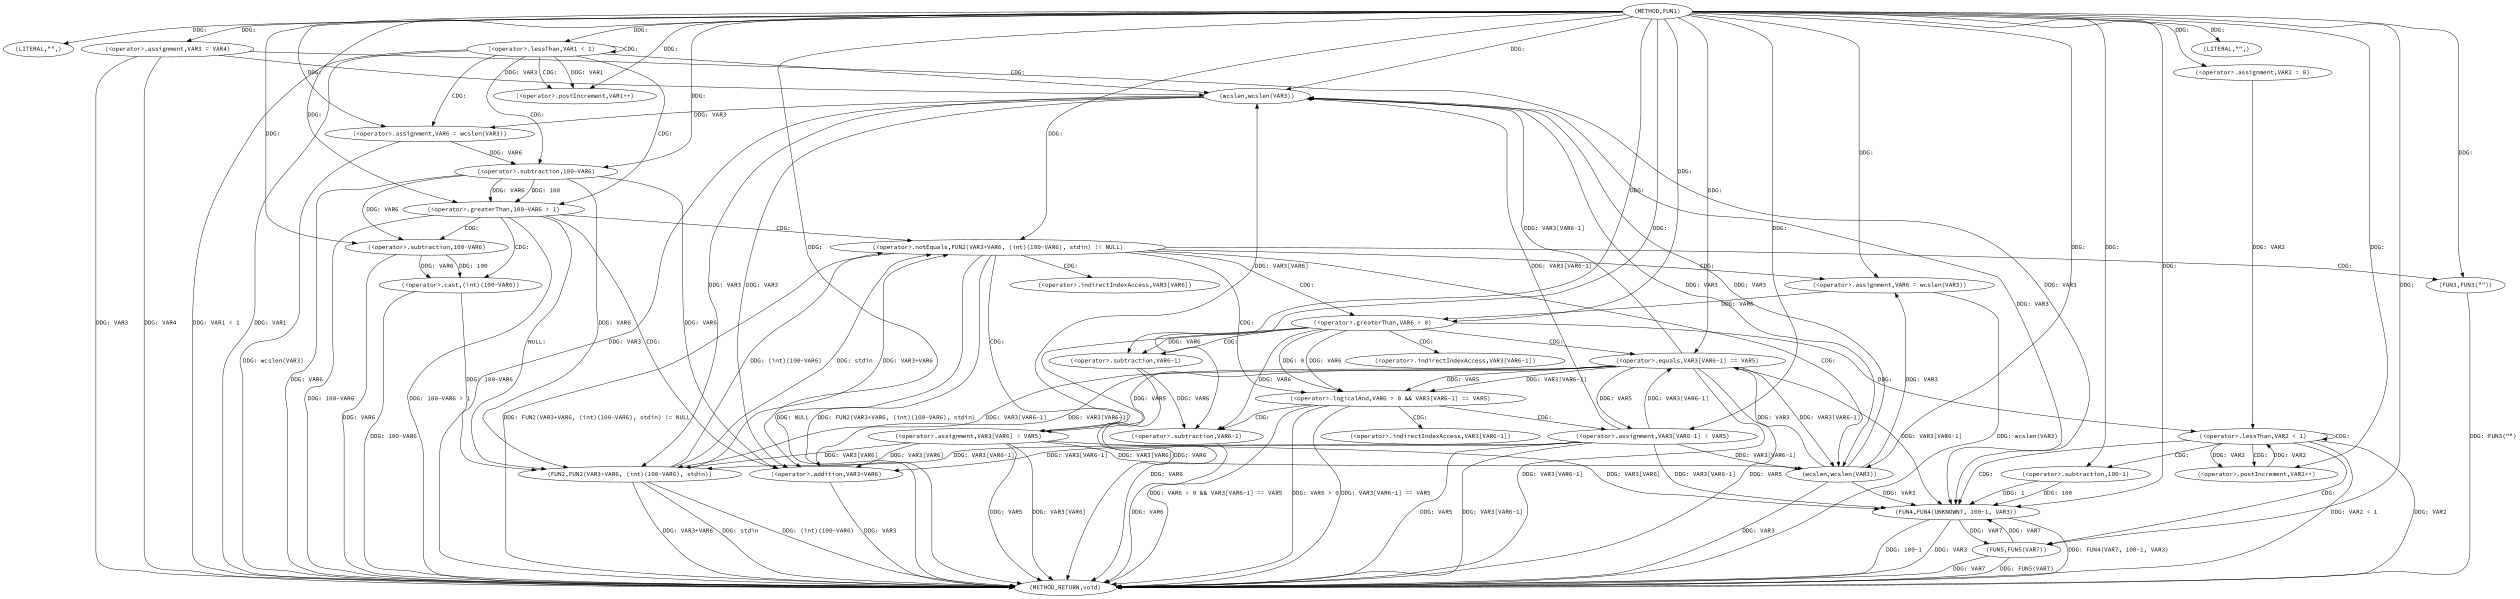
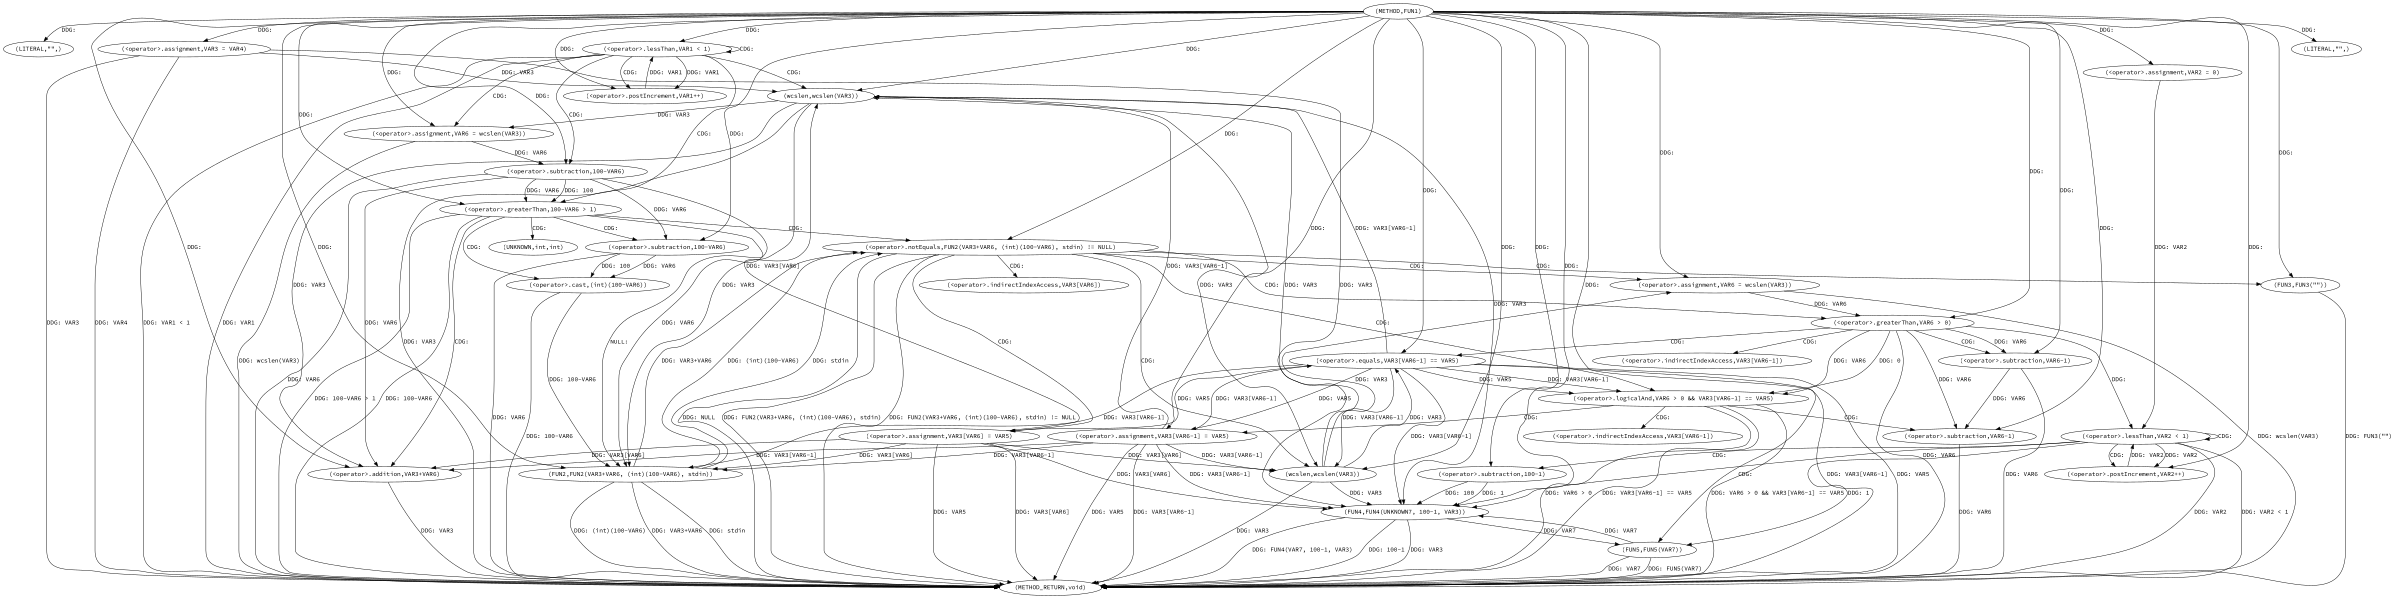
none -> (296, 29)
none -> (647, 74)
none -> (533, 247)
(1121, 383) -> none
(2330, 493) -> (1859, 493)
